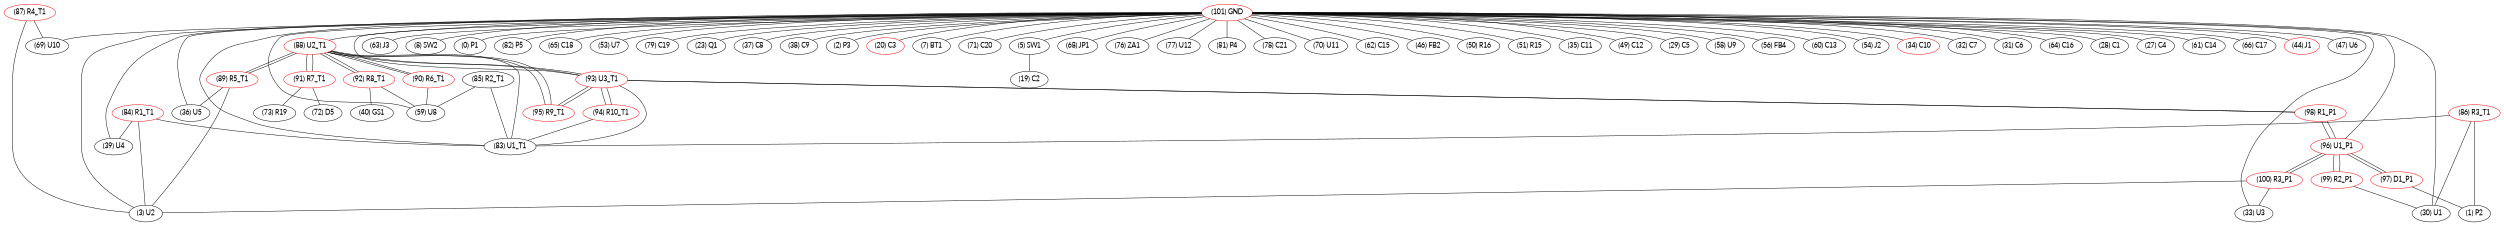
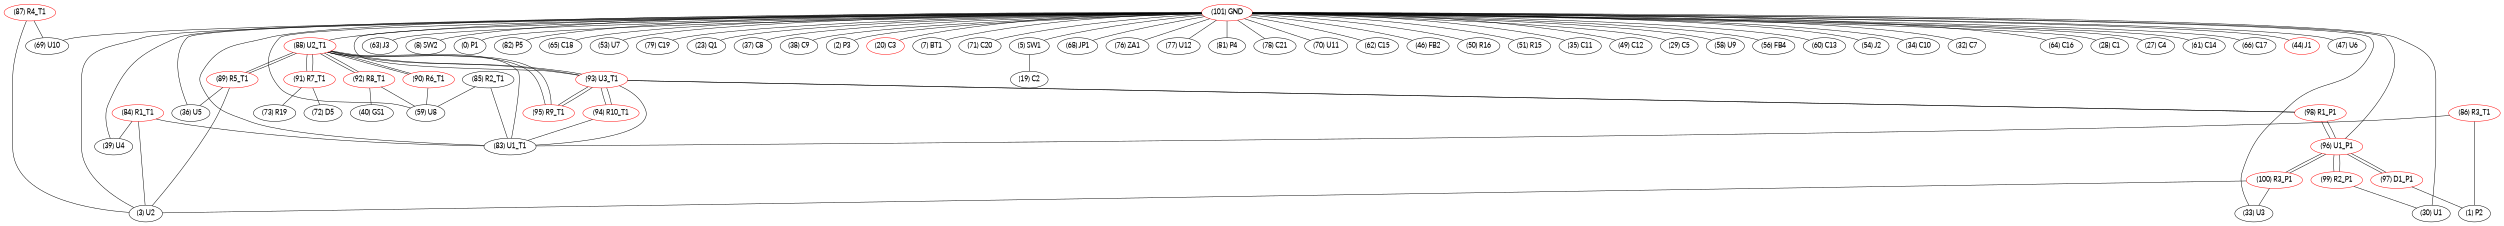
(1918, 46) -> (1918, 46)
(2013, 46) -> none
(2453, 163) -> none
